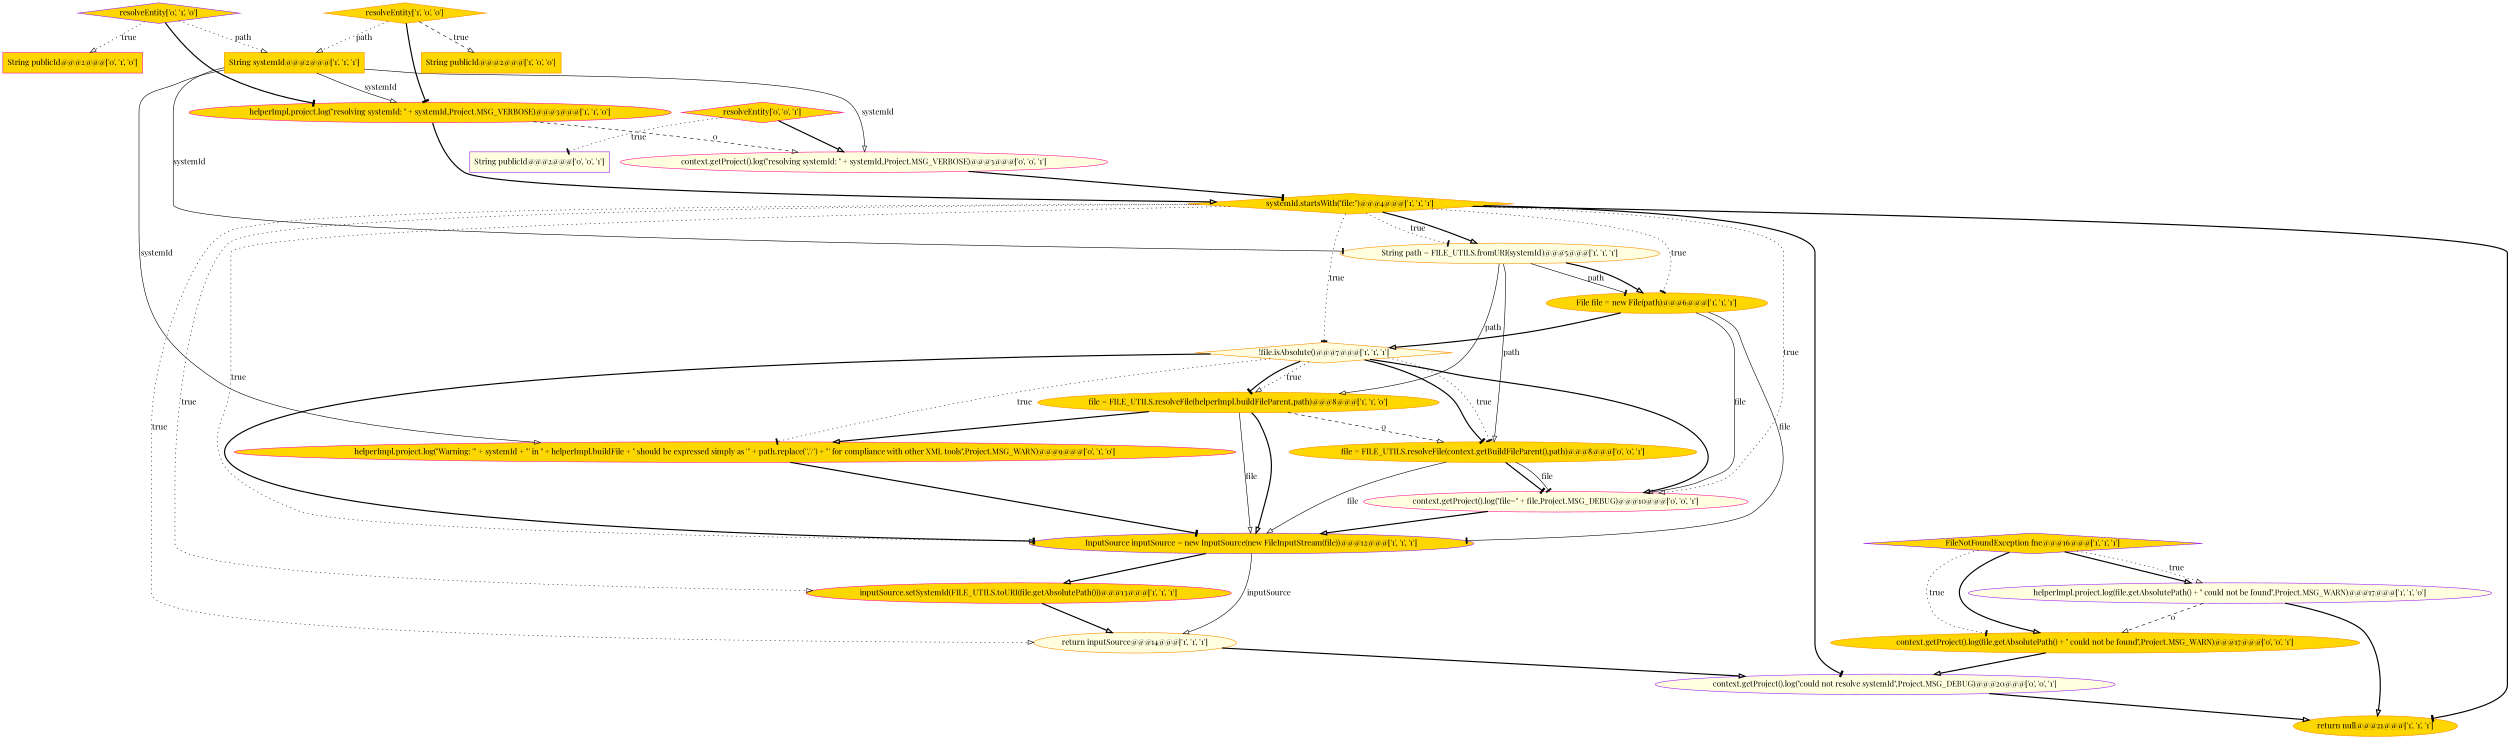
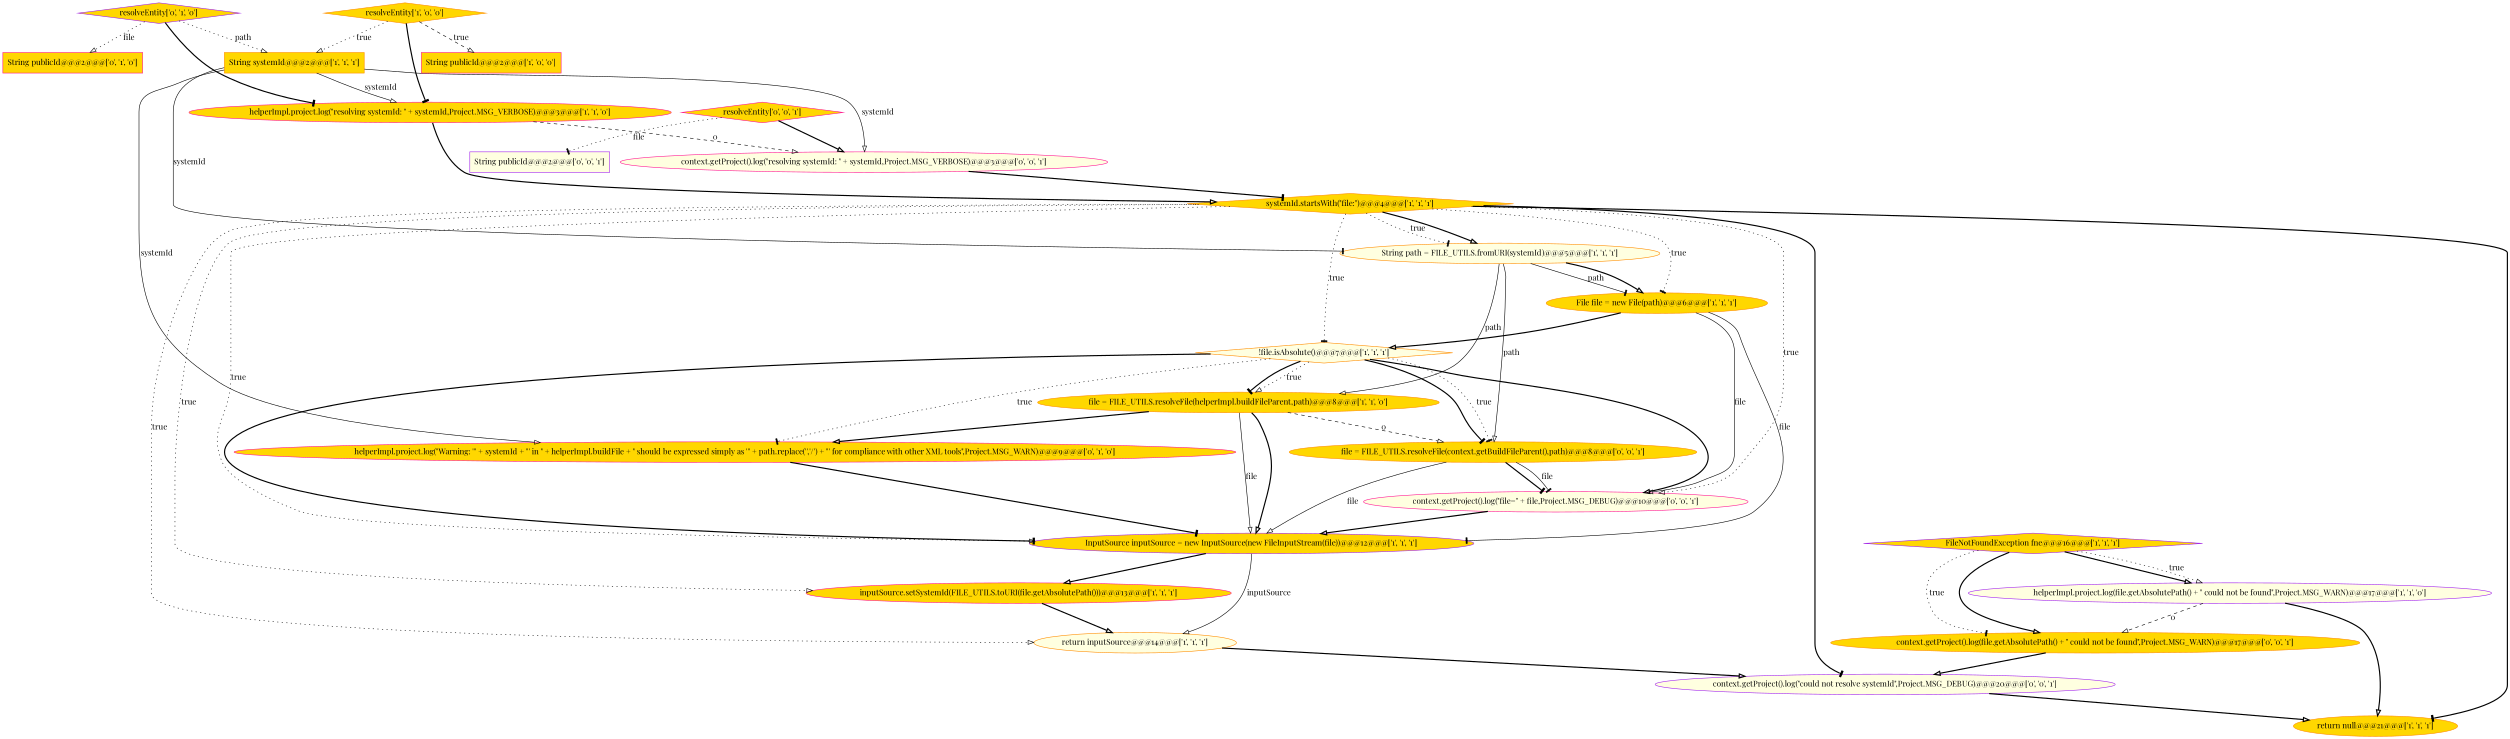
(129, 38) -> (129, 38)
(364, 38) -> (364, 38)
(491, 63) -> (491, 63)
(639, 137) -> (639, 137)
